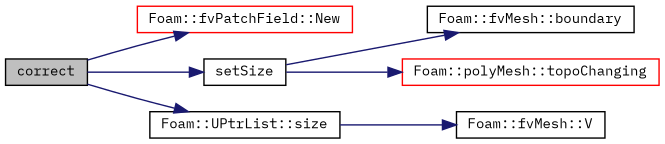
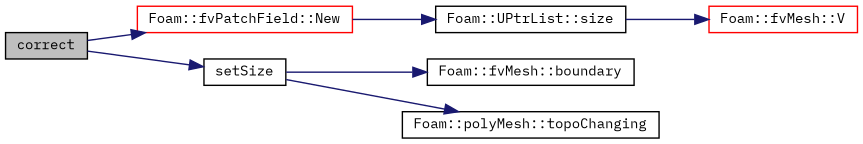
(531, 72) -> (531, 125)
(131, 97) -> (387, 19)
(531, 125) -> (783, 19)
